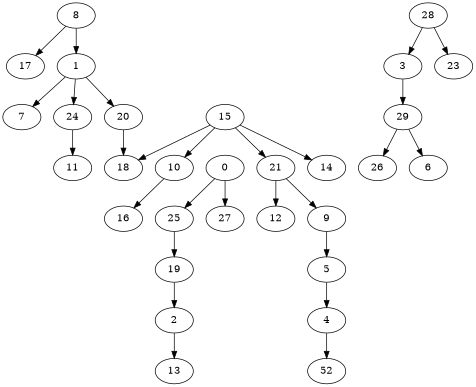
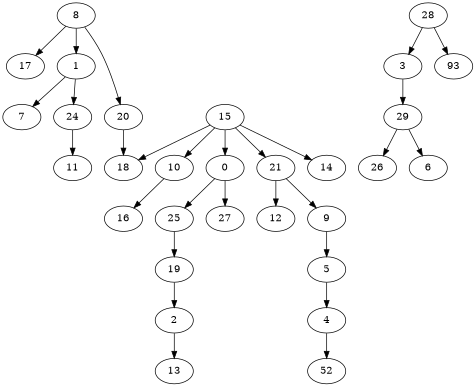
(454, 66) -> (454, 66)
(97, 89) -> (105, 61)
none -> (225, 139)
